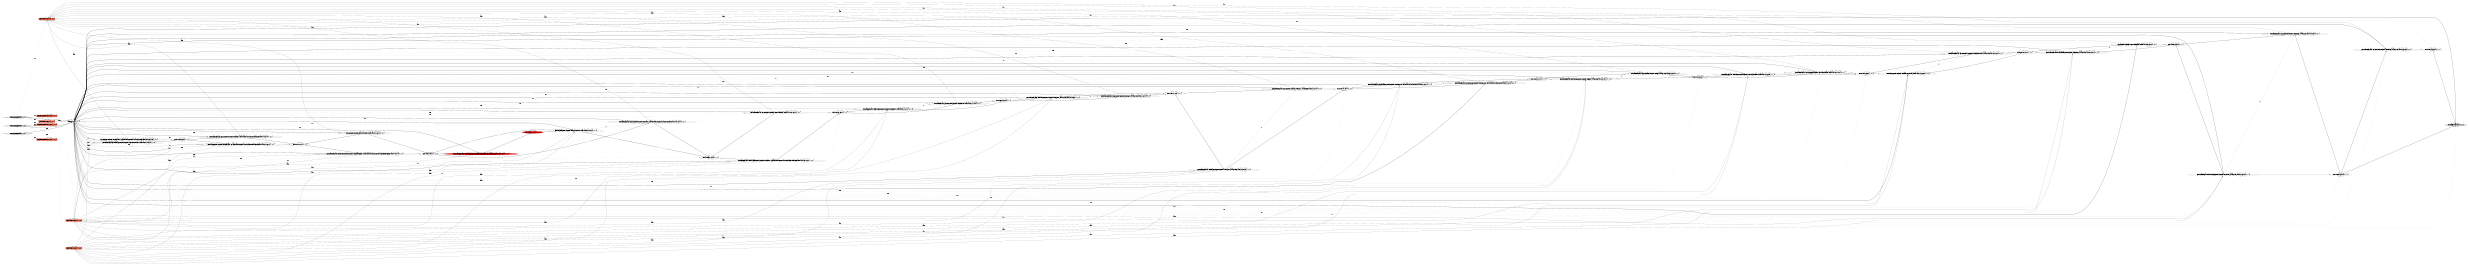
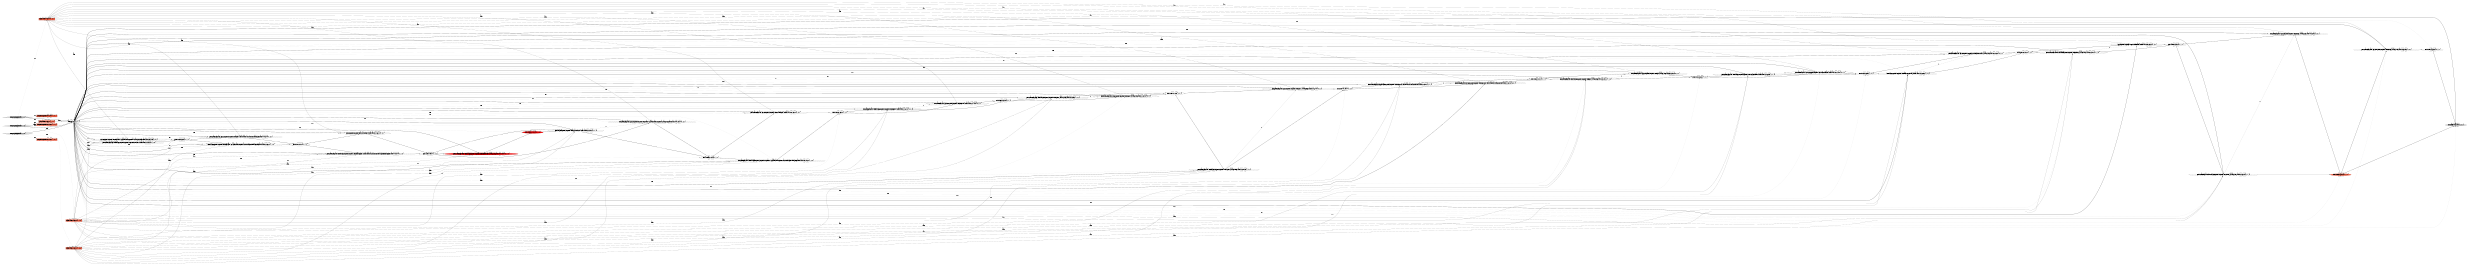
(35, 125) -> (35, 125)
(2341, 175) -> (2341, 175)
